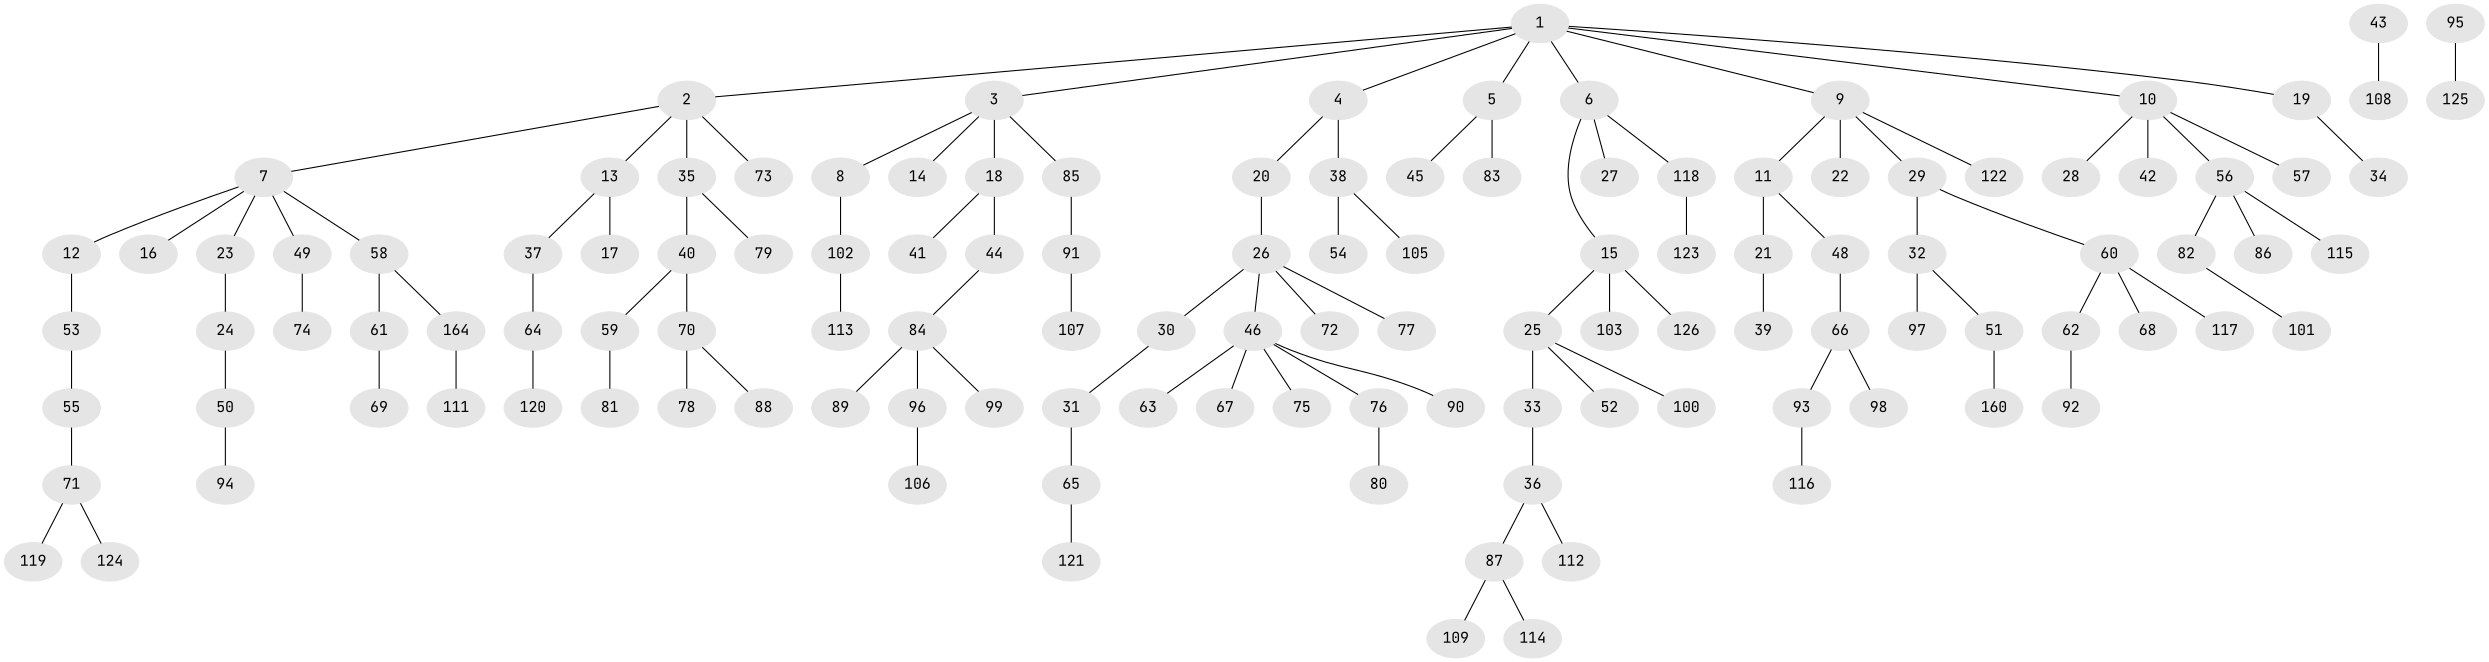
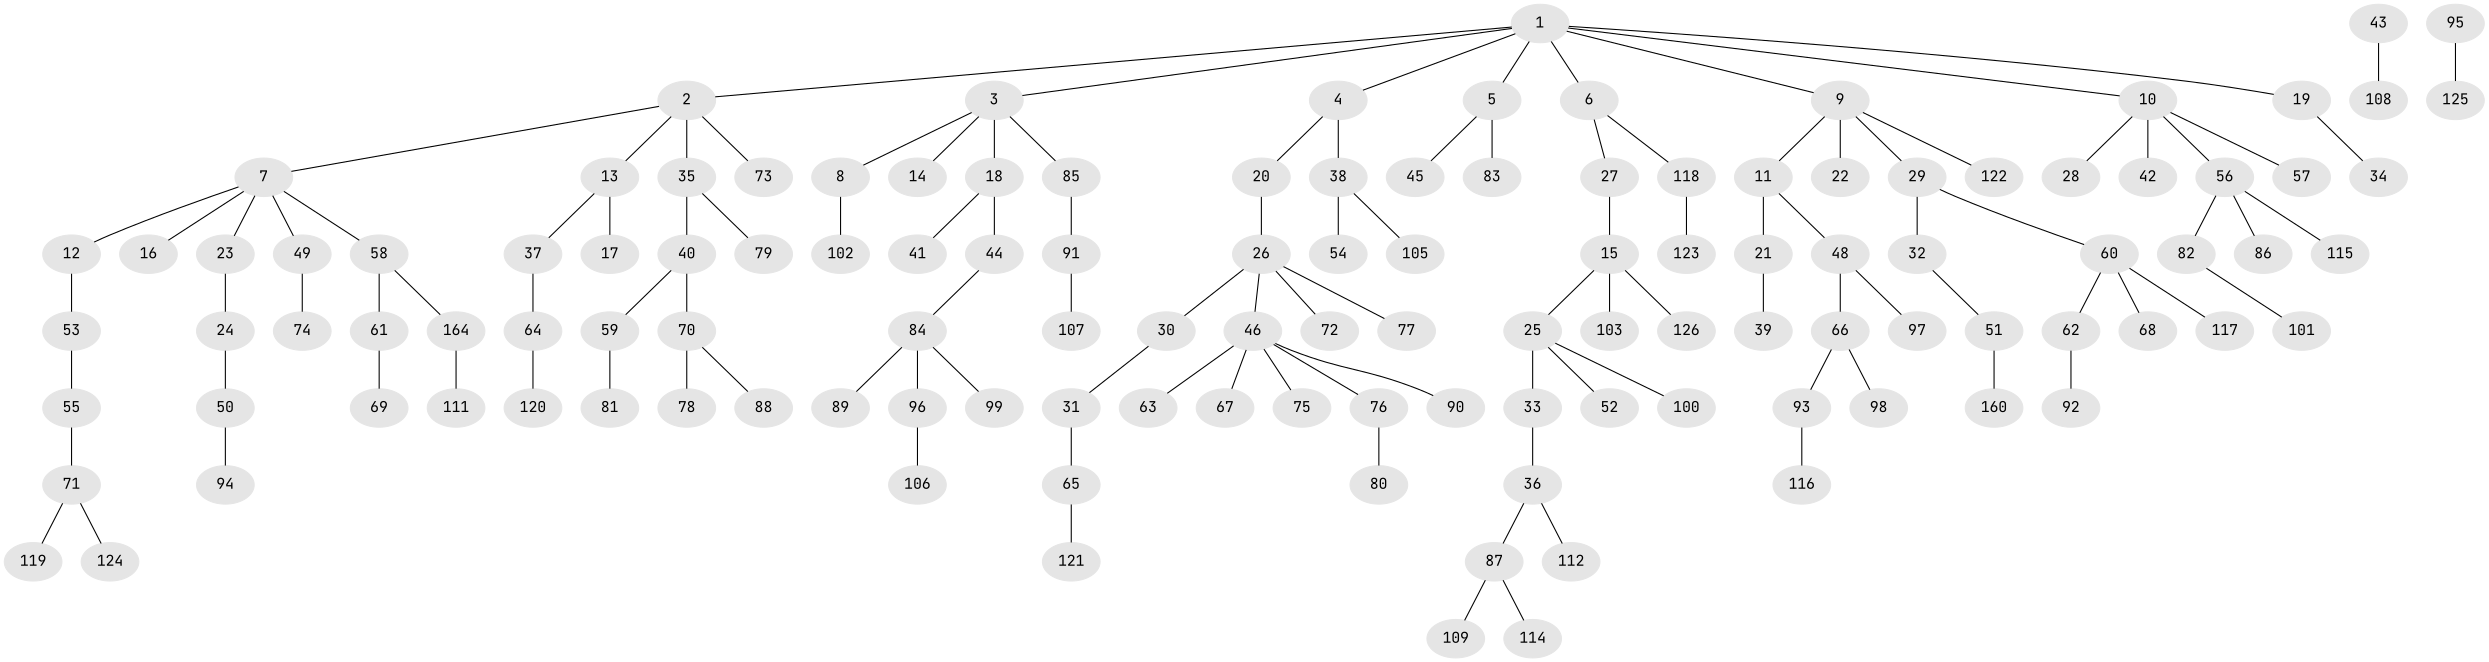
(1568, 181) -> (1610, 216)
(1917, 293) -> (1879, 293)
(841, 331) -> none
